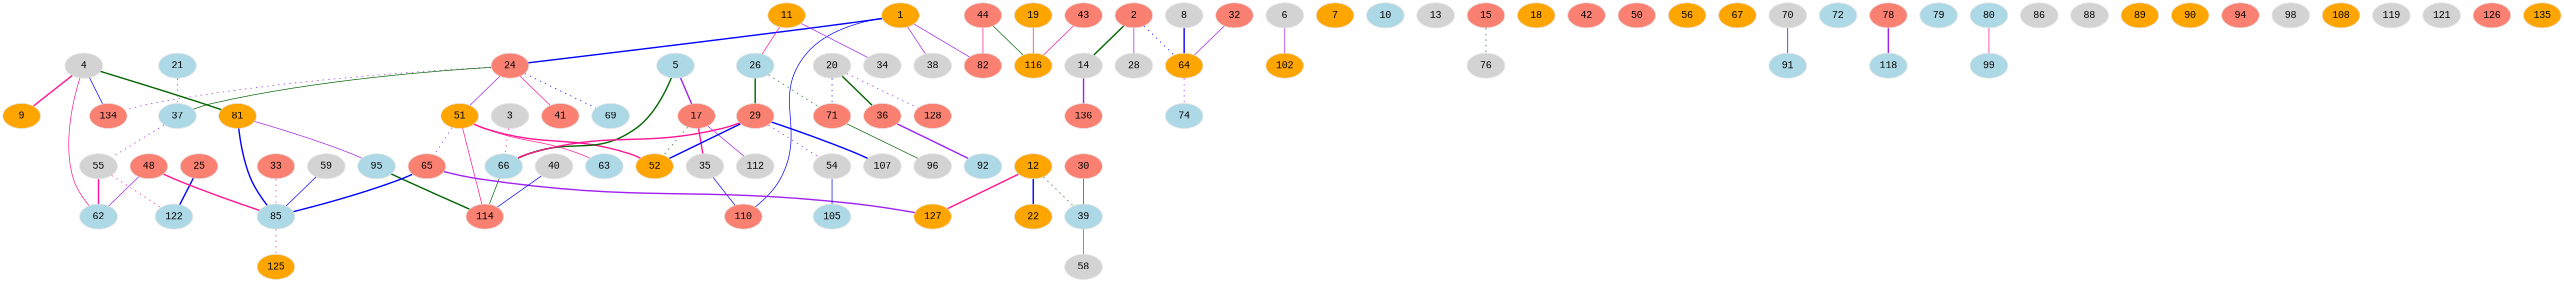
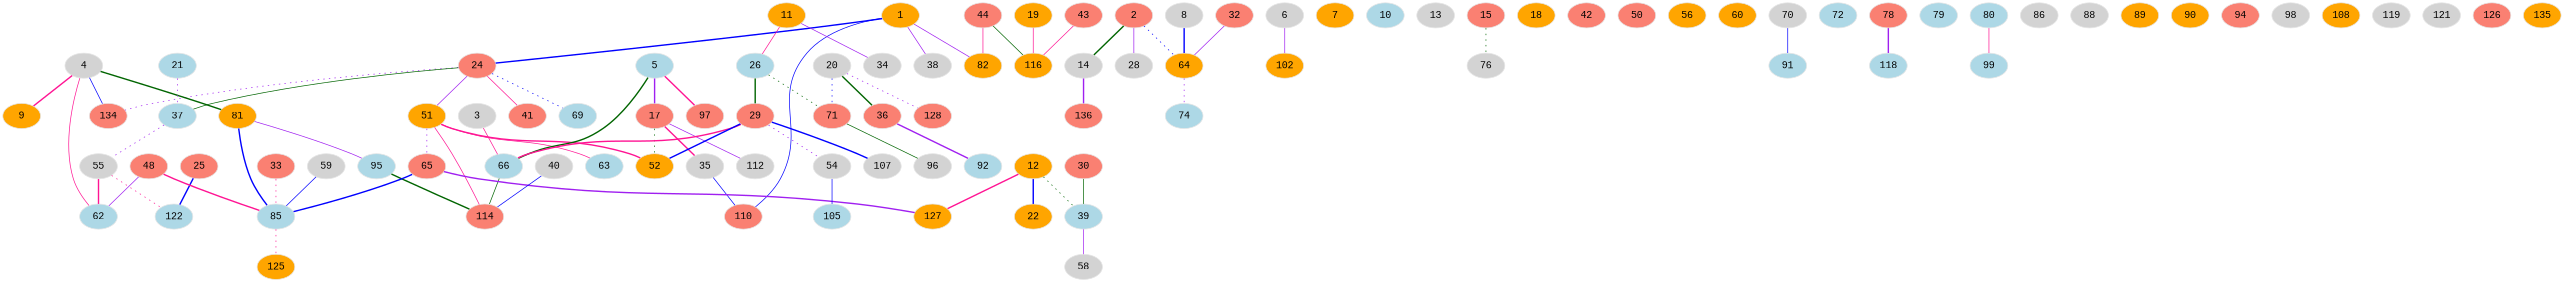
(1737, 15) -> (1737, 15)
(983, 66) -> (983, 66)
none -> (705, 116)
(507, 141) -> (491, 142)
